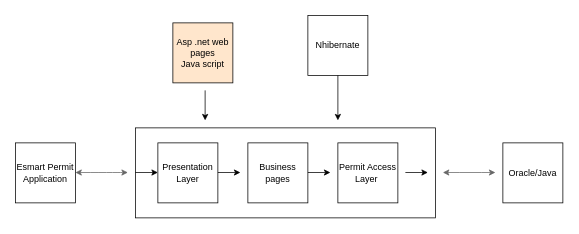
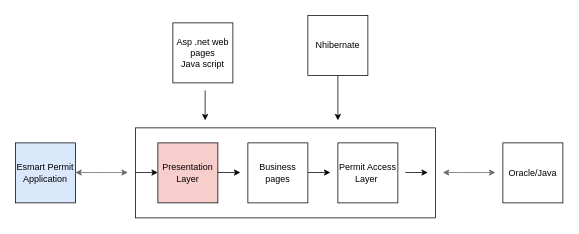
(203, 53) -> (203, 53)
(45, 173) -> (45, 173)
(188, 173) -> (188, 173)
